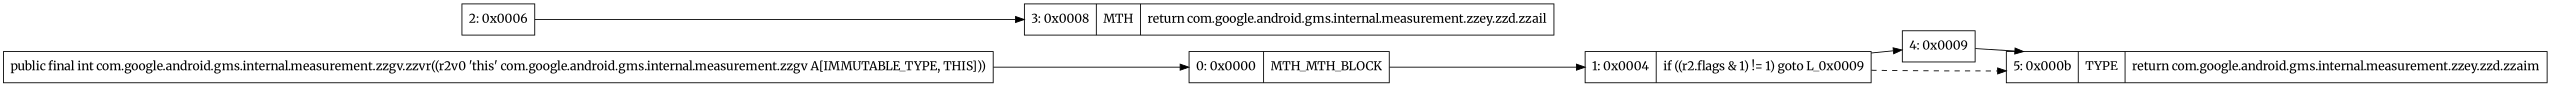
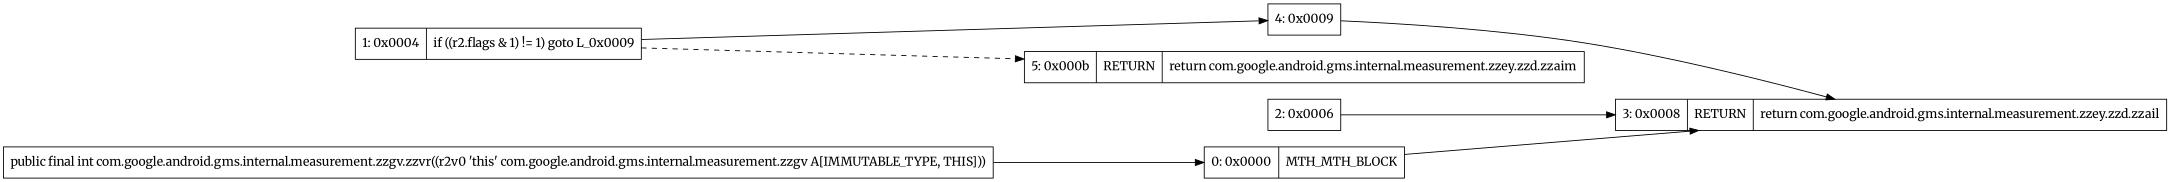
(1118, 19) -> (1720, 114)
(1995, 50) -> (1586, 43)
(1483, 67) -> (1547, 143)
(2102, 67) -> (1129, 67)
